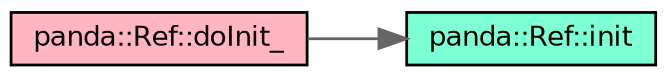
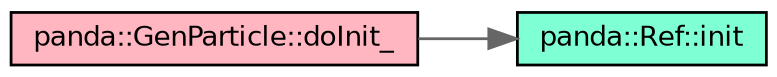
(159, 39) -> (214, 39)
